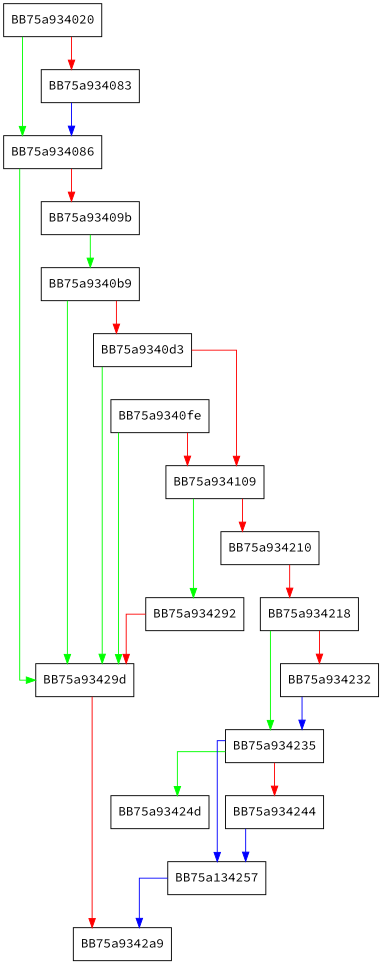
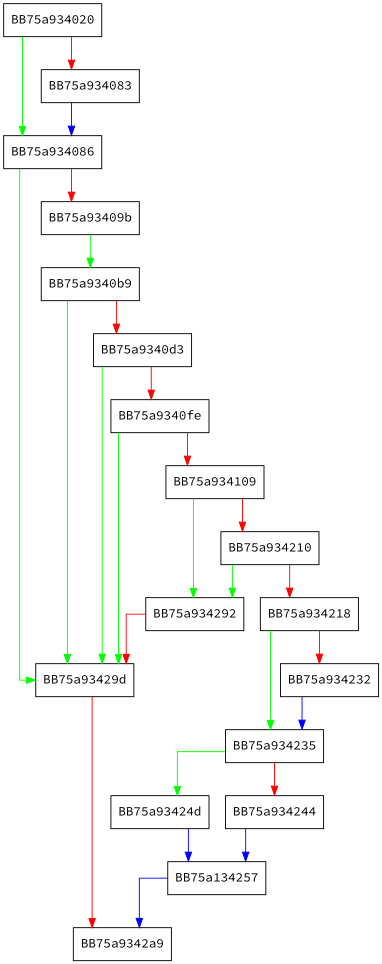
(236, 381) -> (151, 378)
none -> (232, 576)
(217, 792) -> (188, 840)
